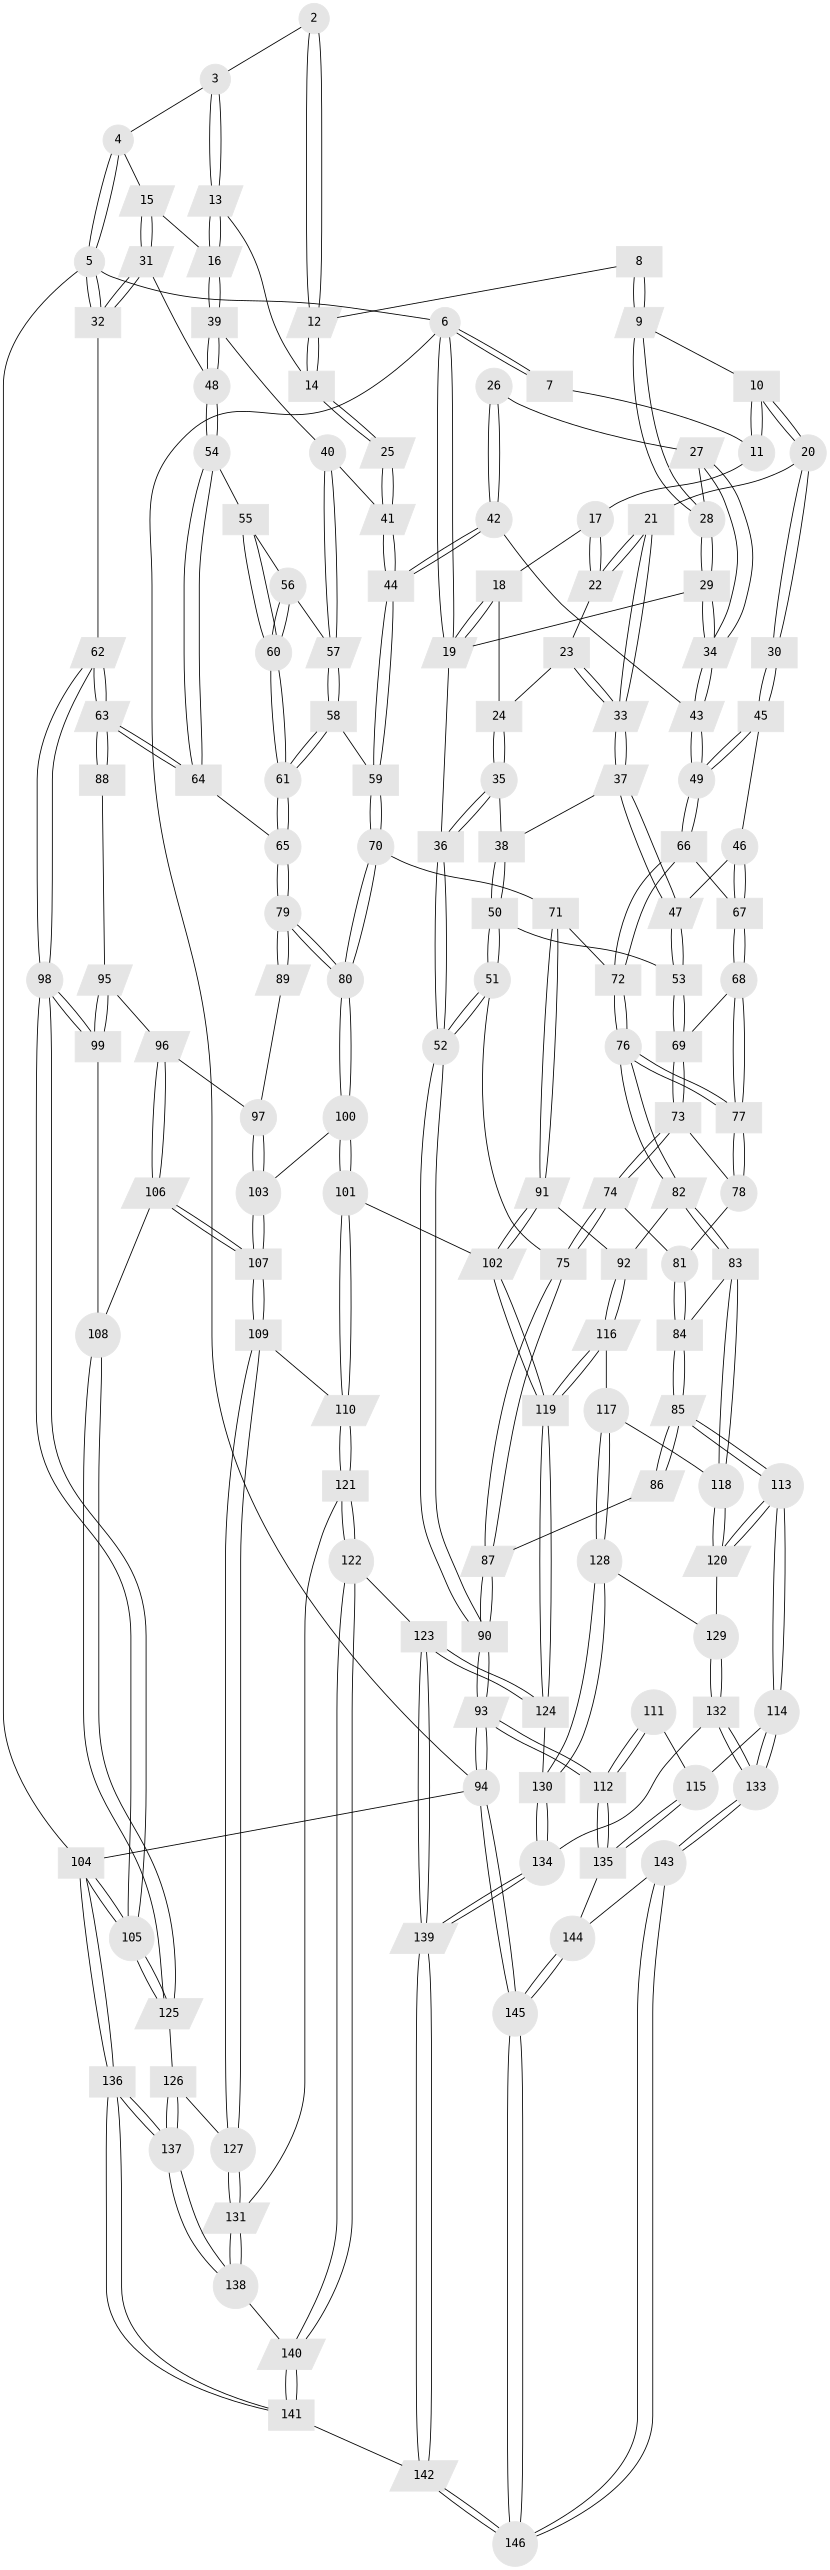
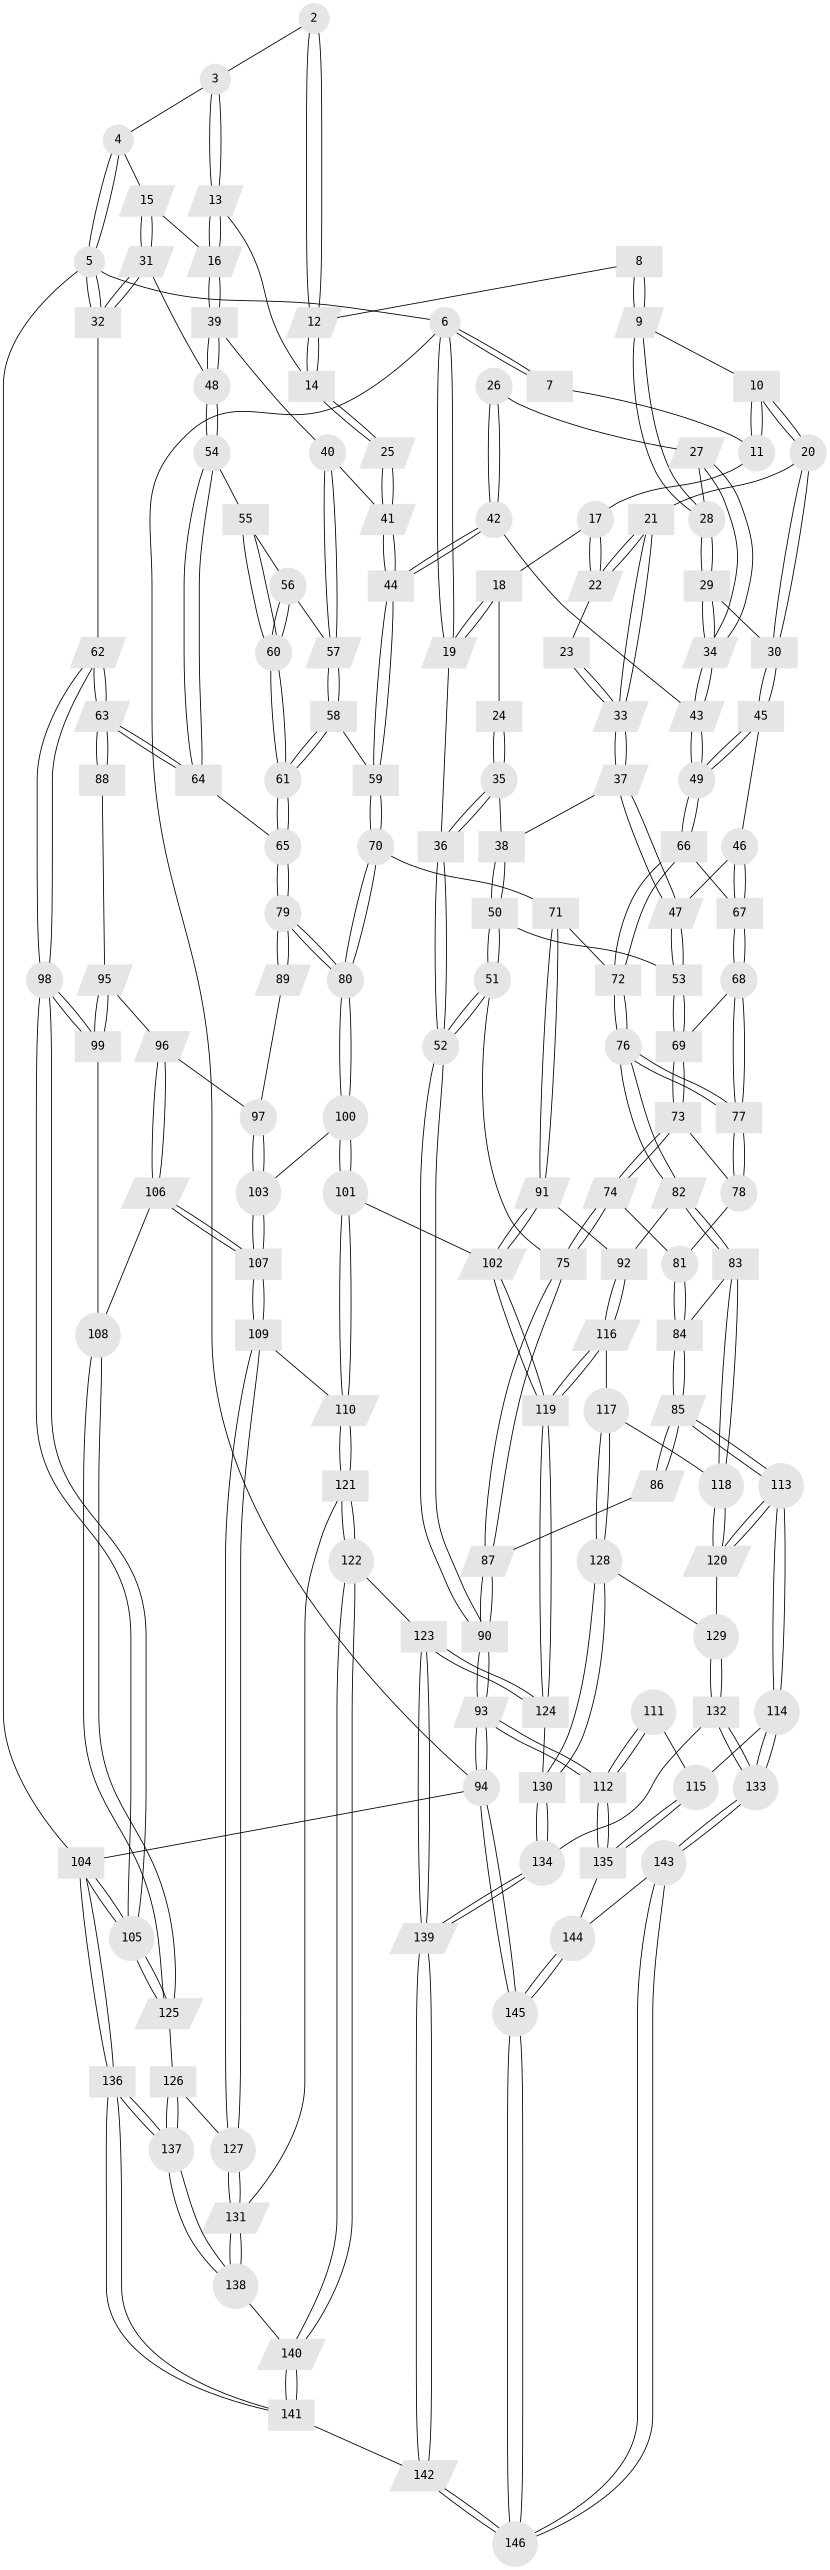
(589, 617) -> (743, 622)
(533, 685) -> none
